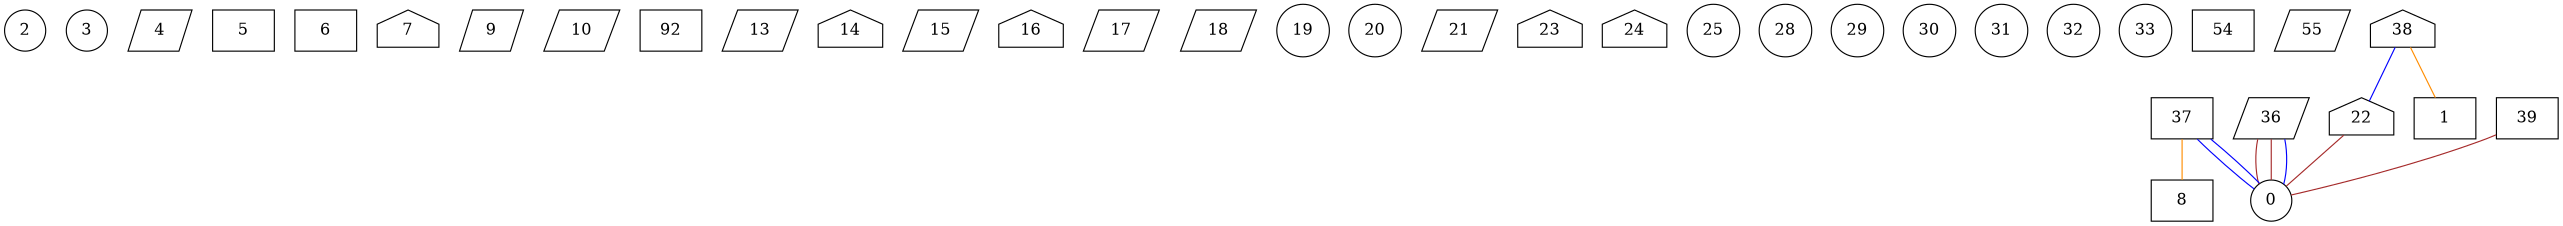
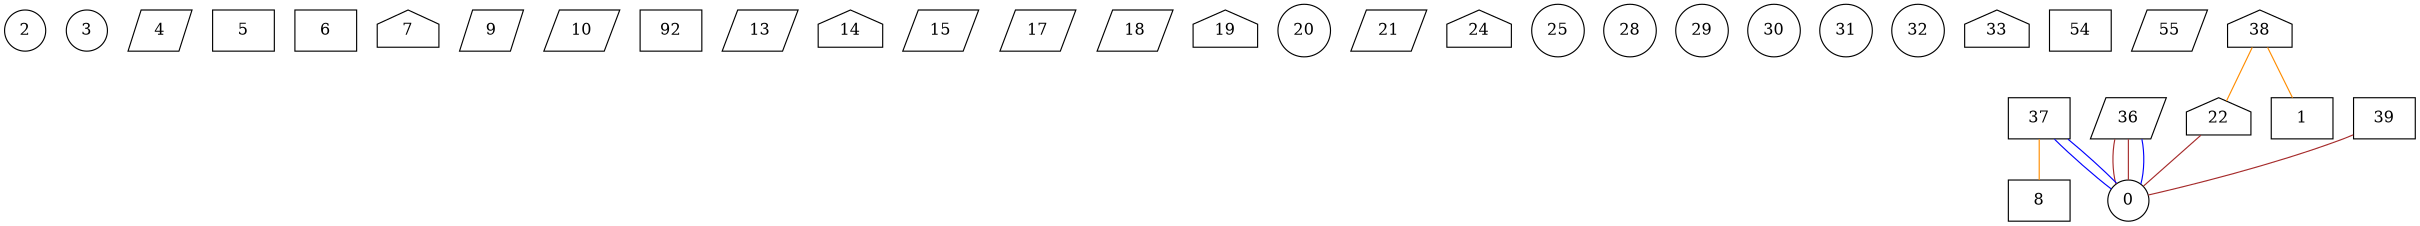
(1031, 31) -> none
(1303, 31) -> (1225, 31)
(1550, 31) -> none
(2146, 31) -> (1997, 31)
(2382, 74) -> (2239, 74)
